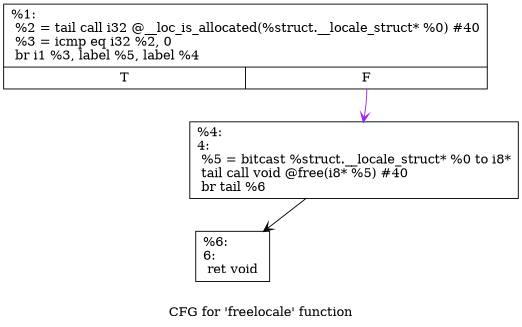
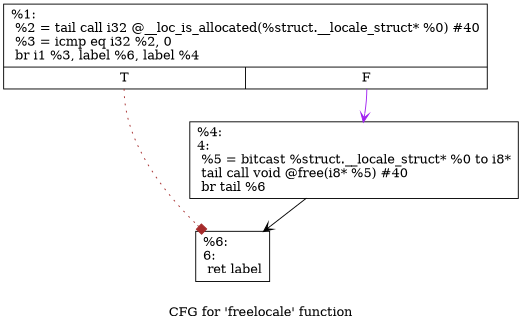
(105, 56) -> (105, 56)
none -> (148, 164)
(231, 270) -> (233, 270)
